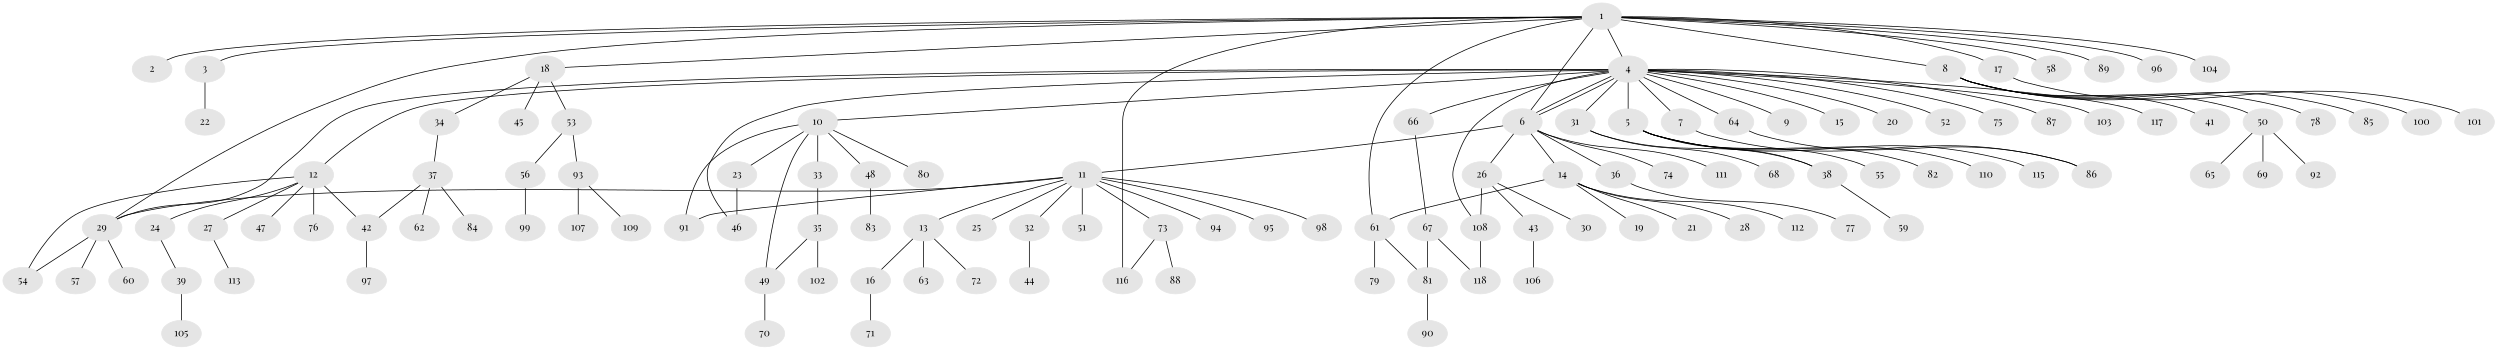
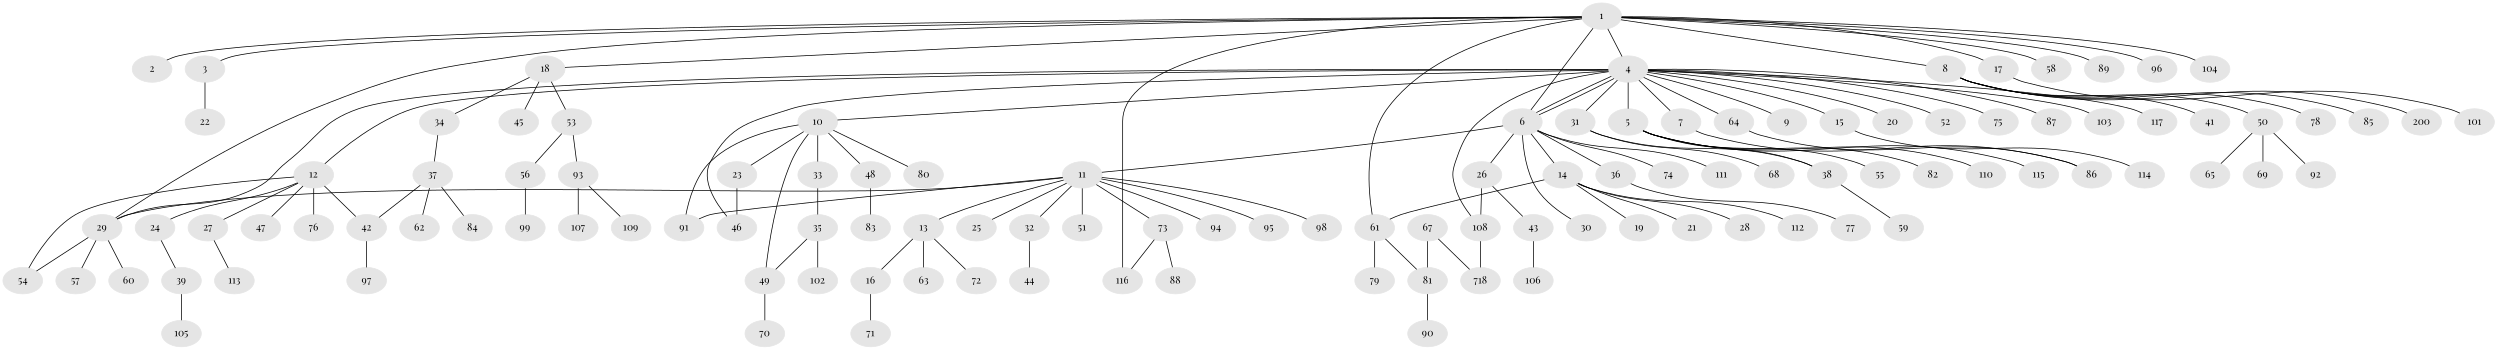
(1414, 122) -> none
(2422, 122) -> (2422, 122)
none -> (2145, 175)
(1534, 201) -> (1536, 187)
(1480, 281) -> (1480, 281)
